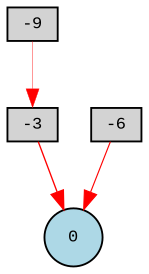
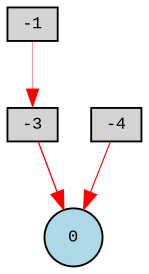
(33, 24) -> (33, 24)
(116, 125) -> (116, 125)
